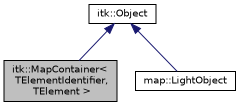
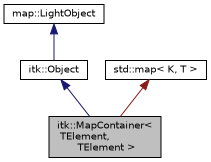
(158, 51) -> (54, 47)
none -> (156, 70)
(60, 81) -> (105, 137)
